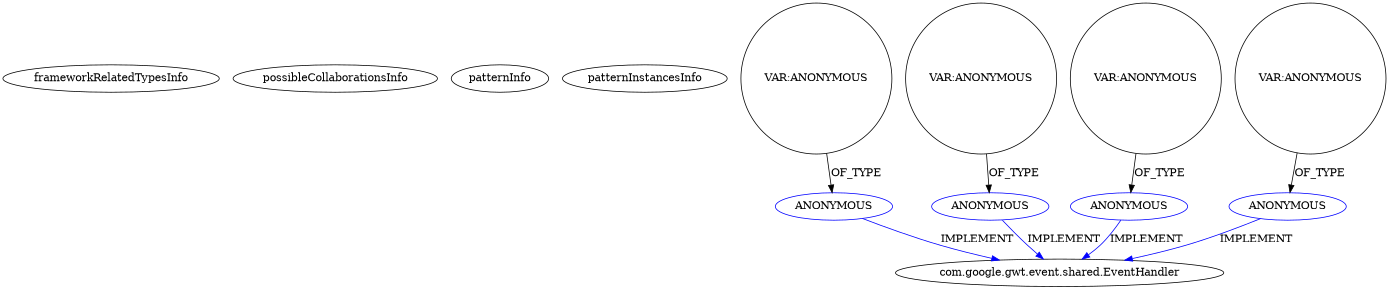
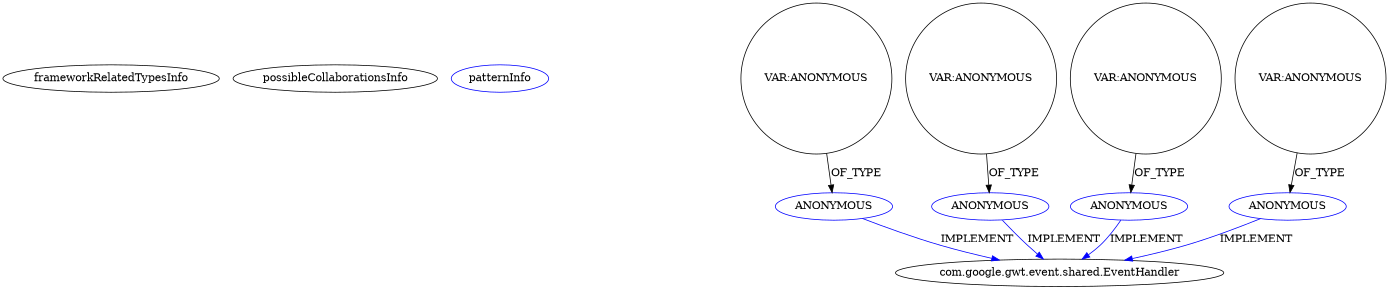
(500, 79) -> (500, 79)
(645, 79) -> none
